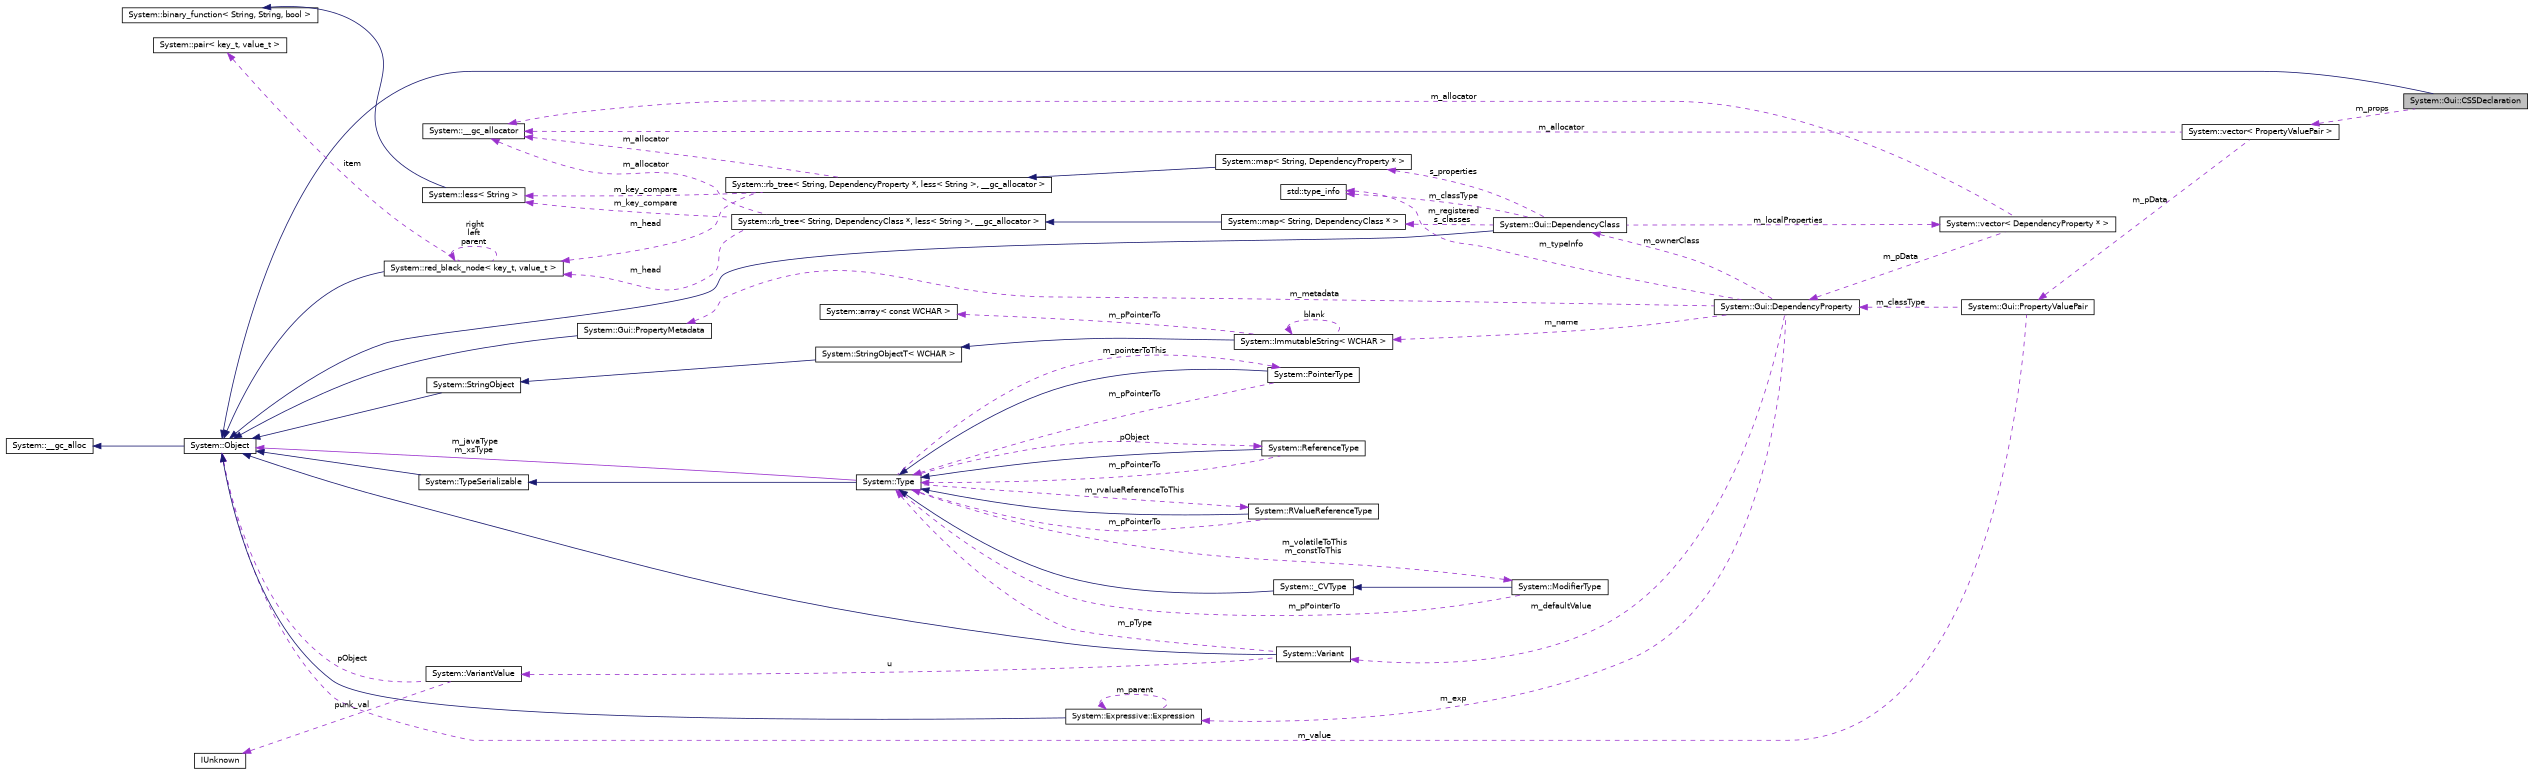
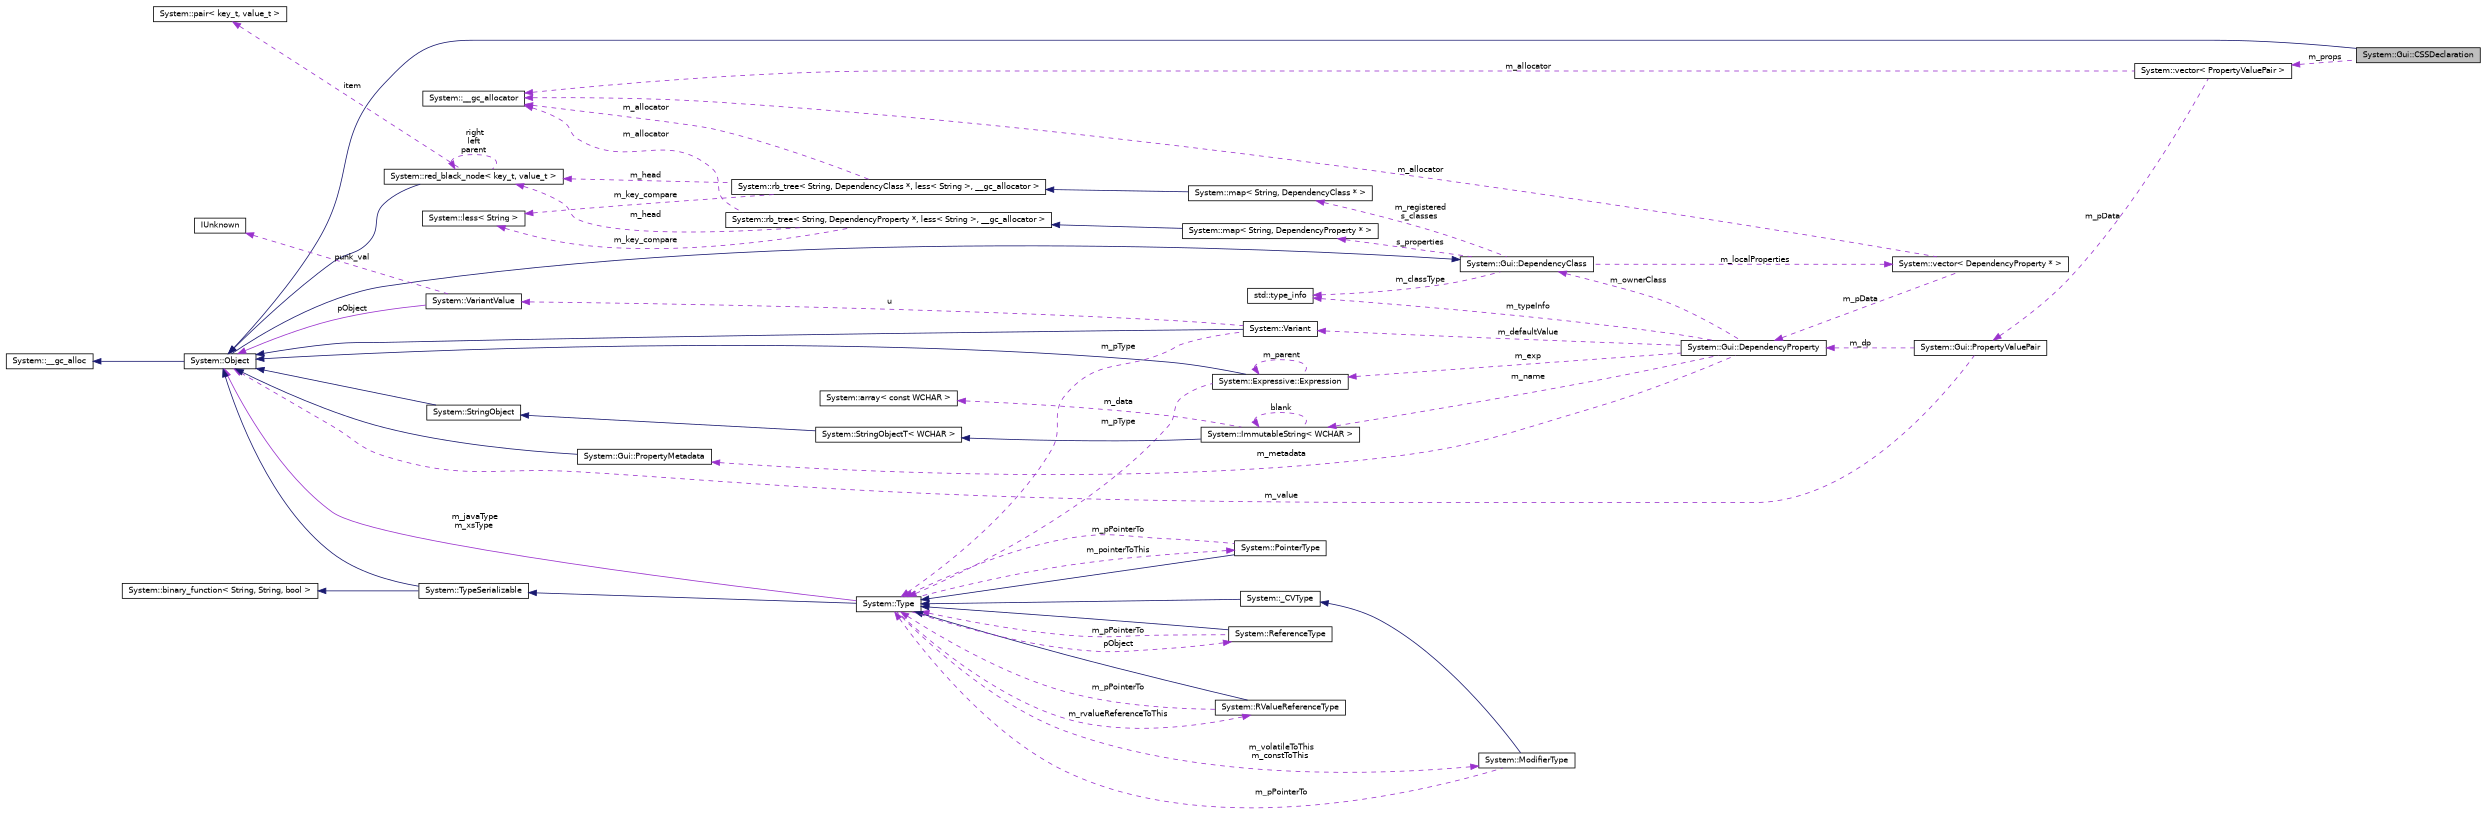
(383, 74) -> (372, 591)
(844, 254) -> (833, 249)
(1900, 303) -> (1859, 344)
(1134, 315) -> (1117, 402)
none -> (1078, 504)
(284, 615) -> (334, 320)
